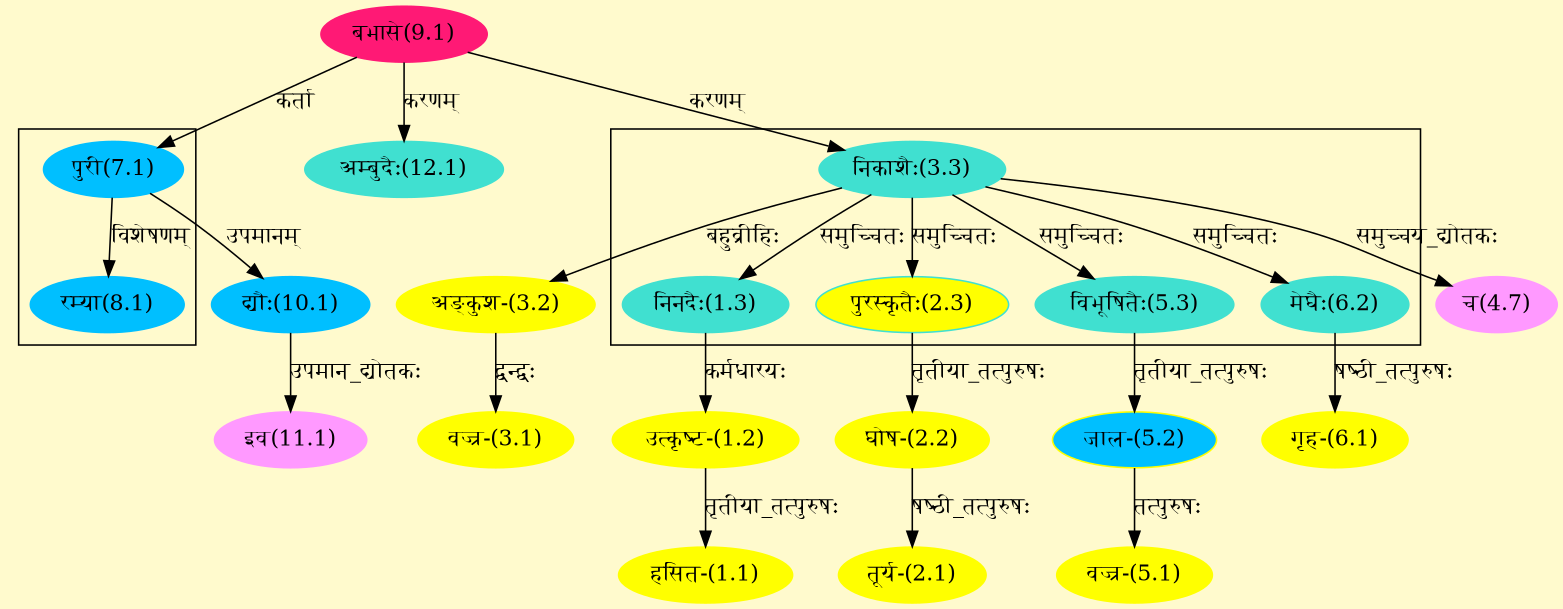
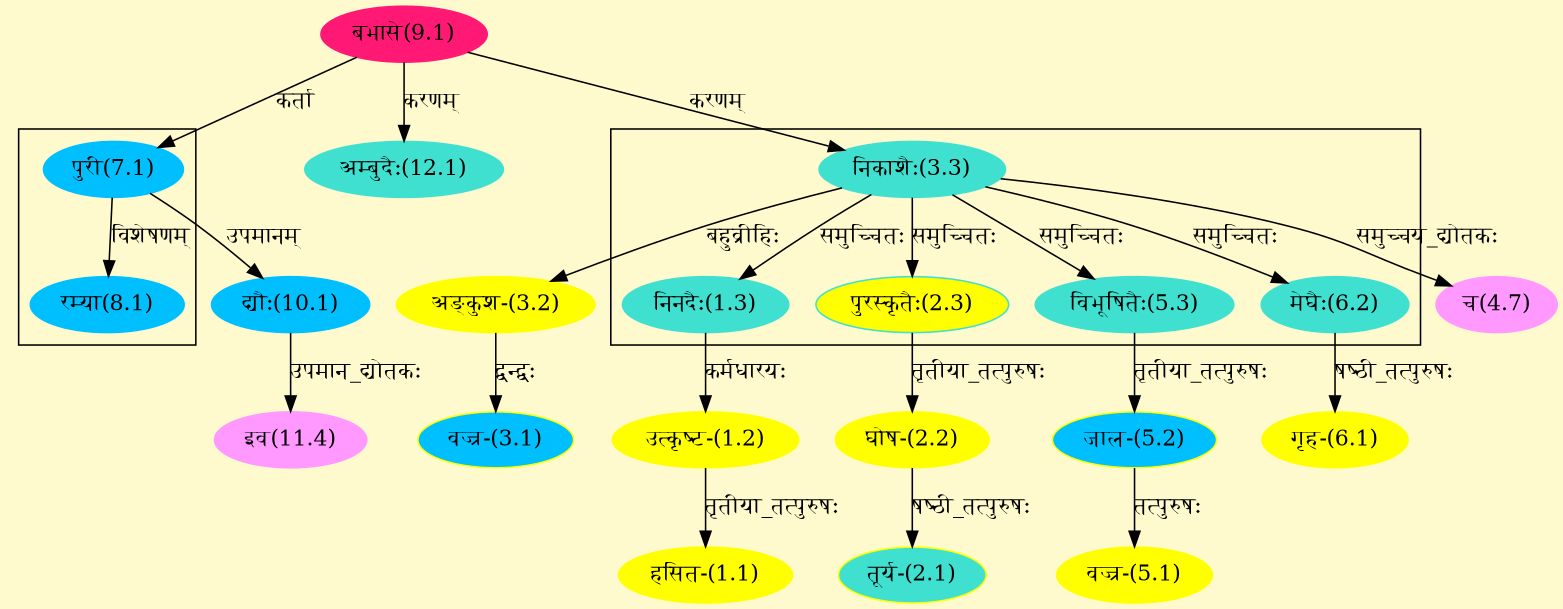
(291, 440) -> (291, 440)
(496, 440) -> (496, 440)
(912, 575) -> (912, 575)
